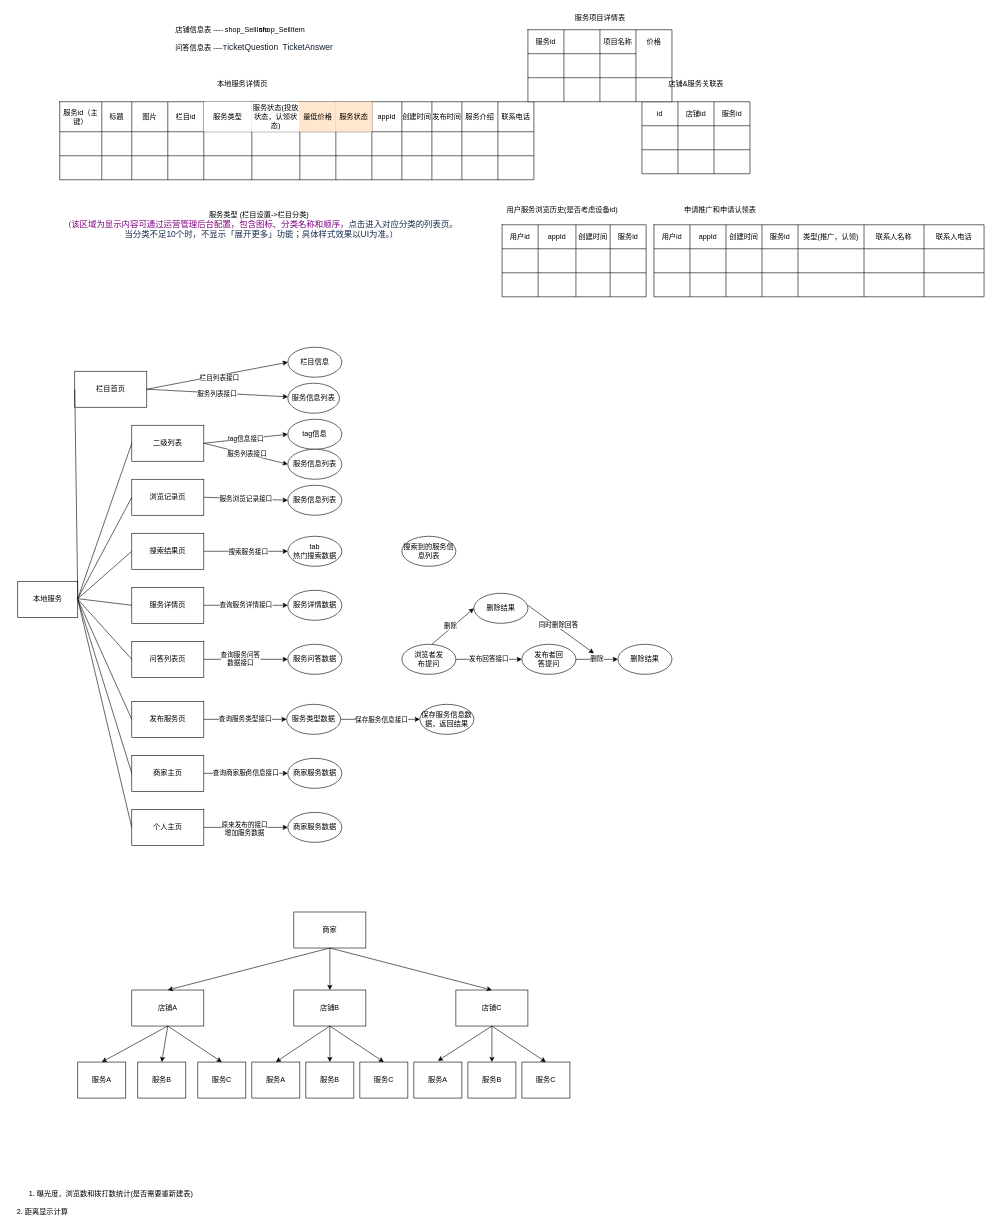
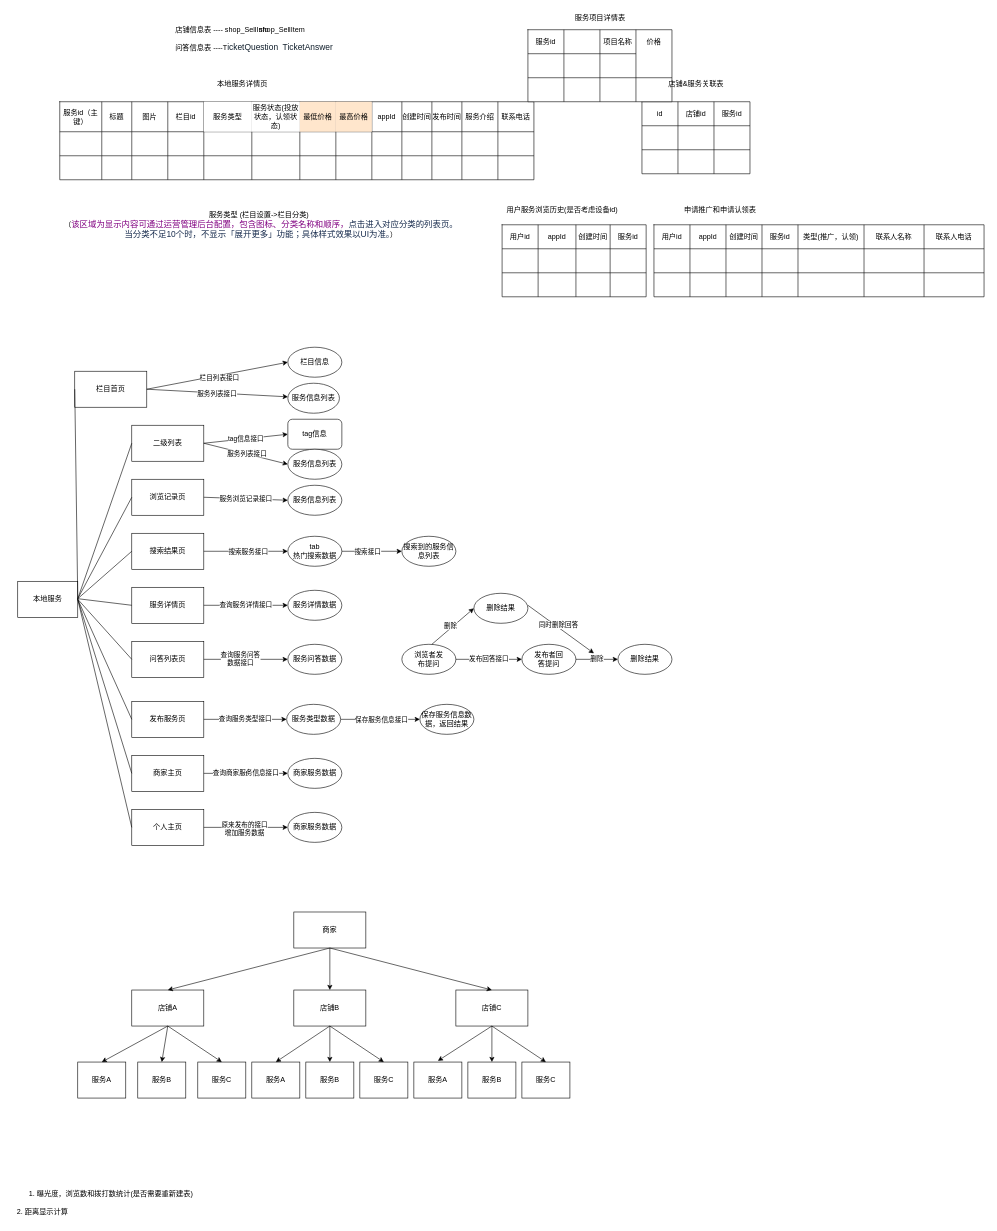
(354, 117) -> (354, 117)
(315, 434) -> (315, 434)
none -> (367, 551)
